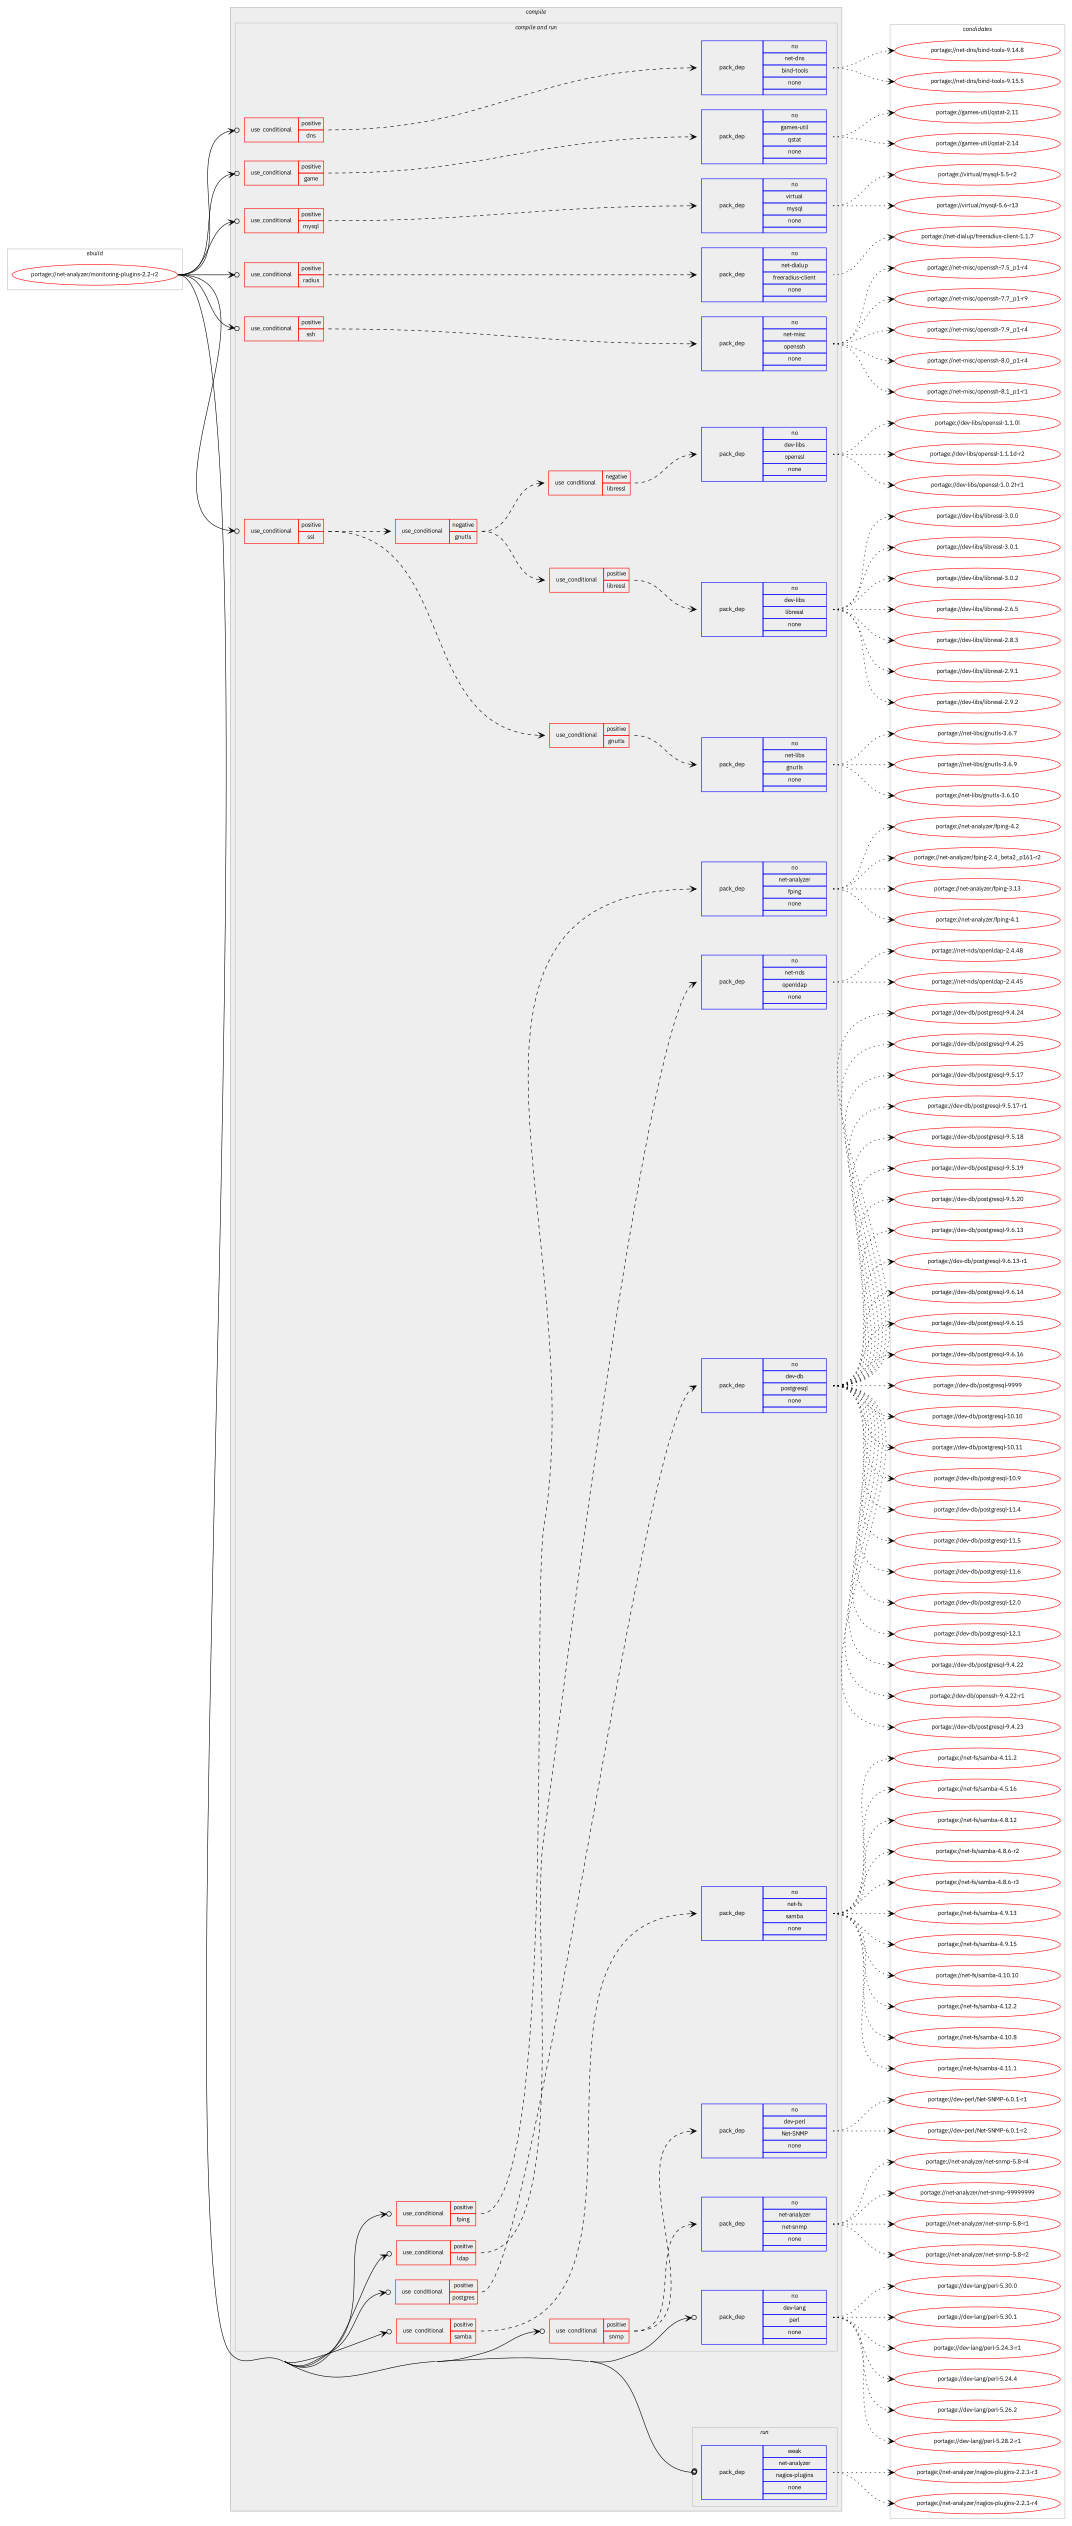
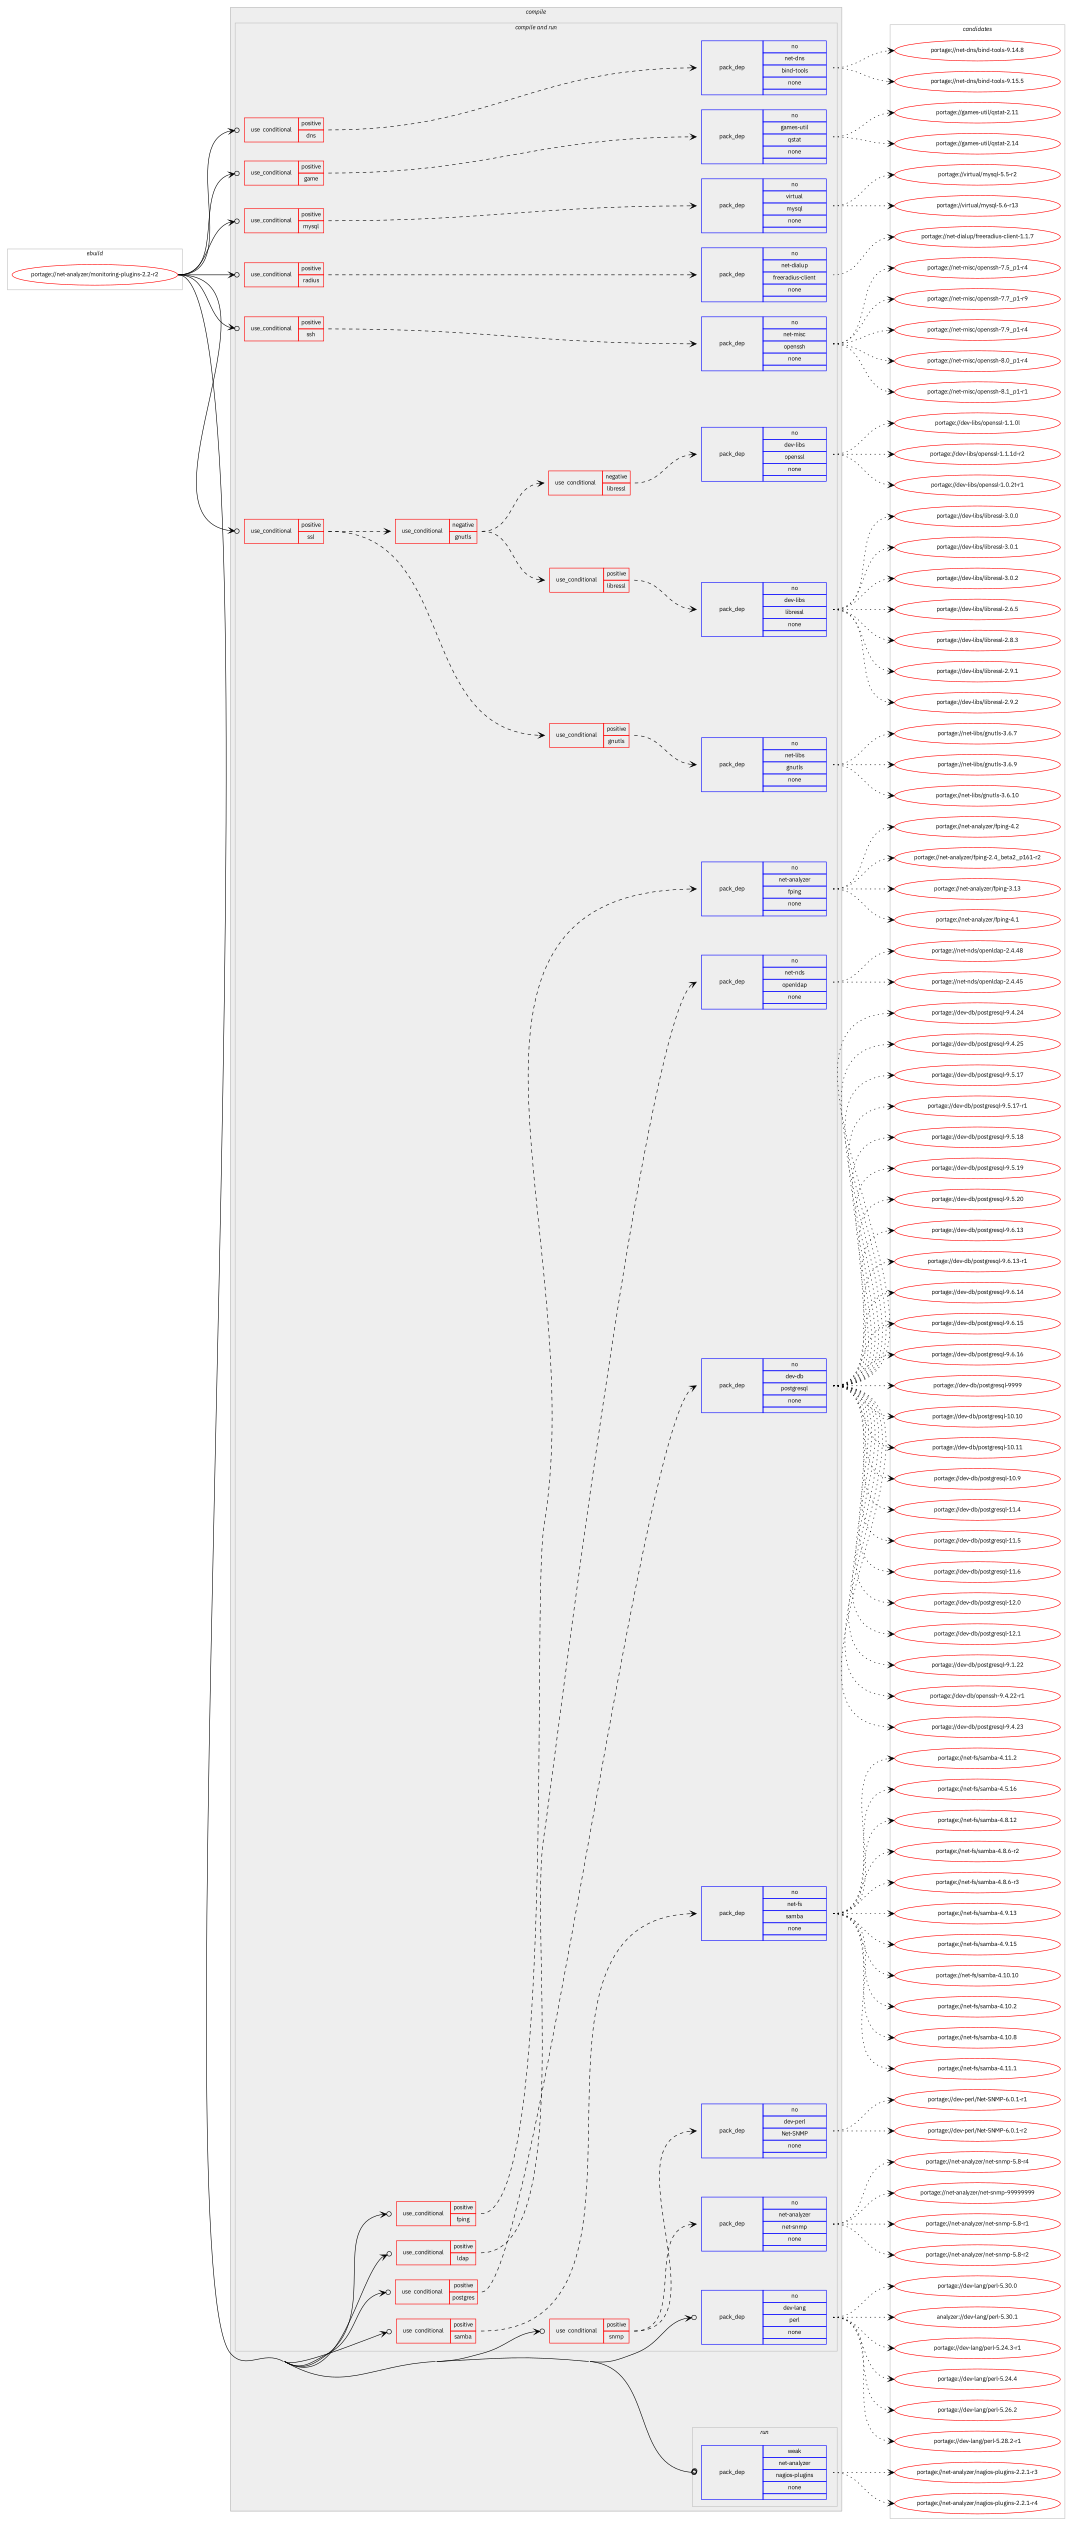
(977, 1665) -> (977, 1665)
(977, 2007) -> (977, 2007)
(977, 2317) -> (977, 2317)
